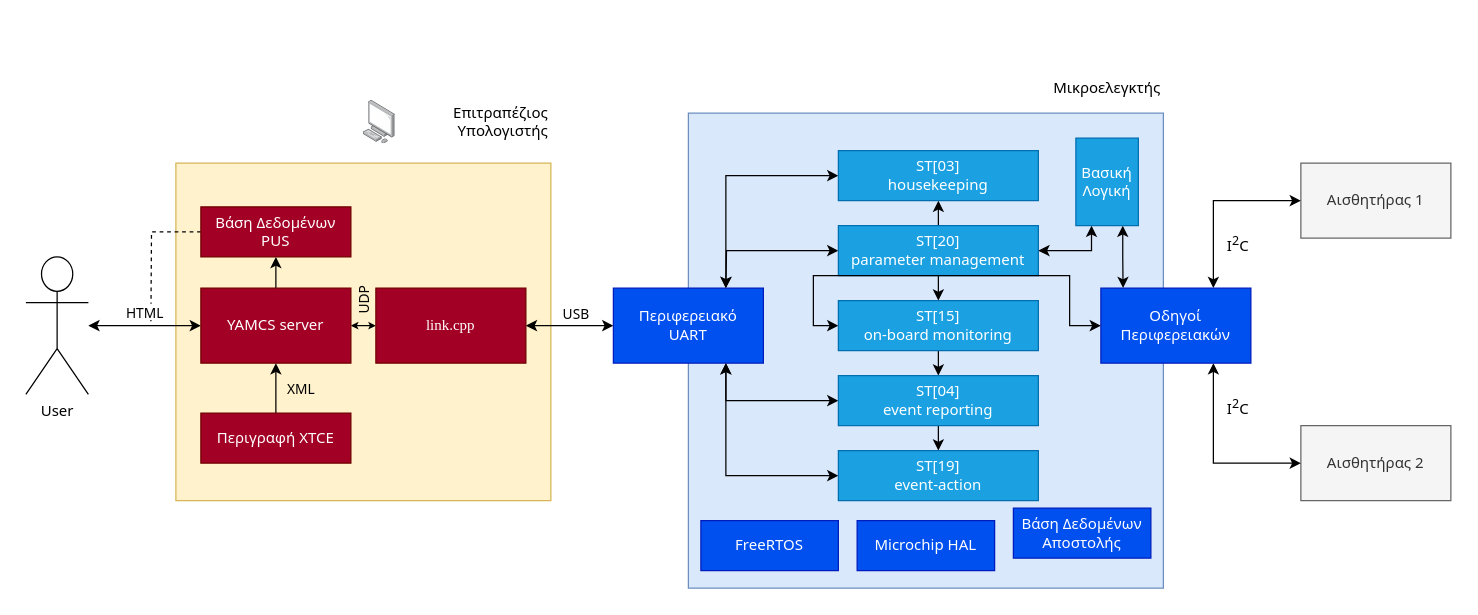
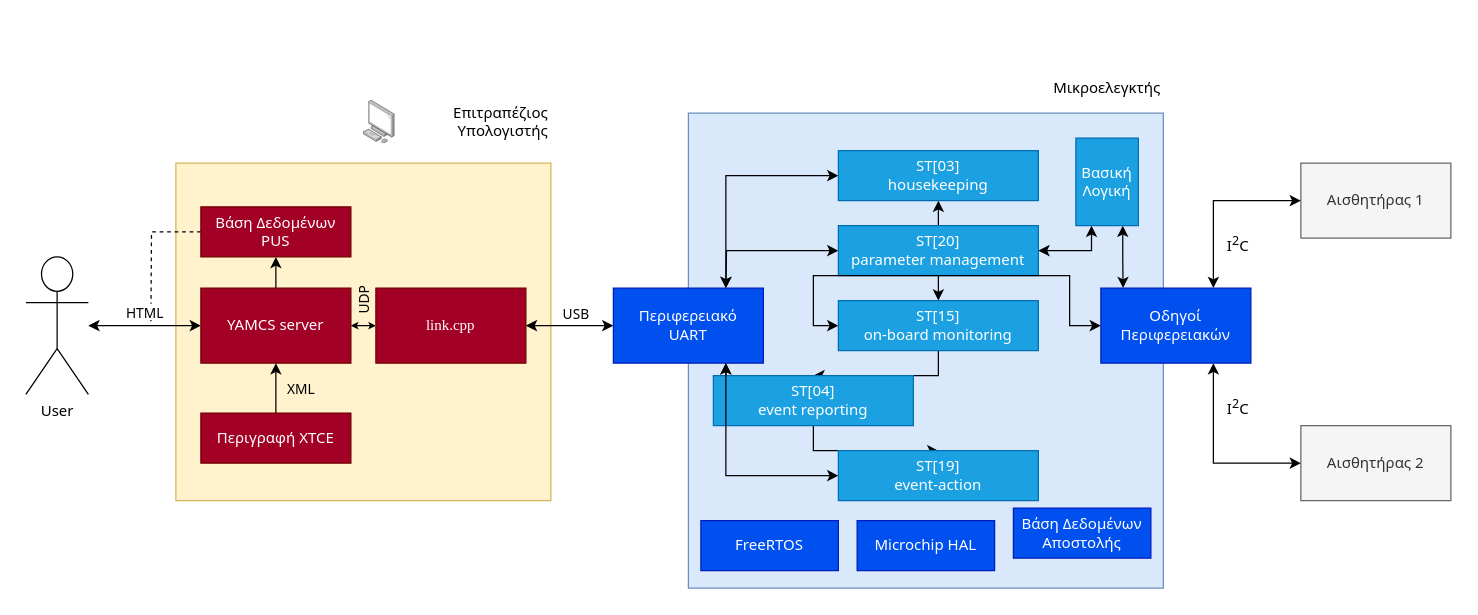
(938, 401) -> (813, 401)
